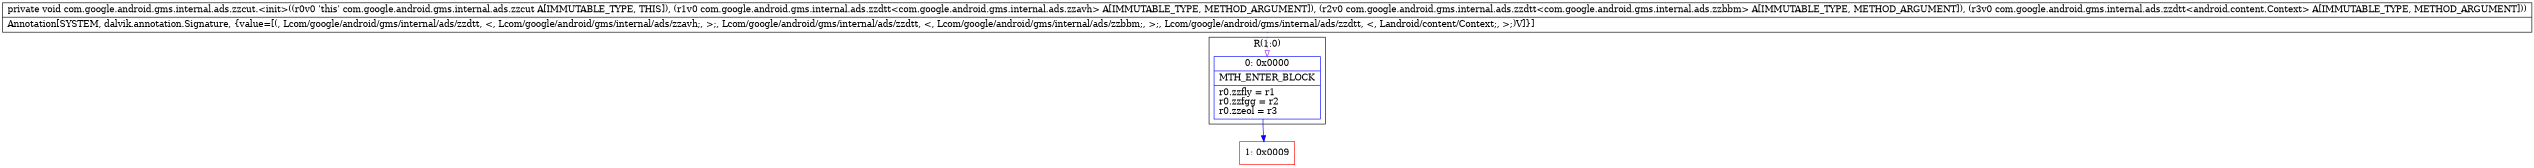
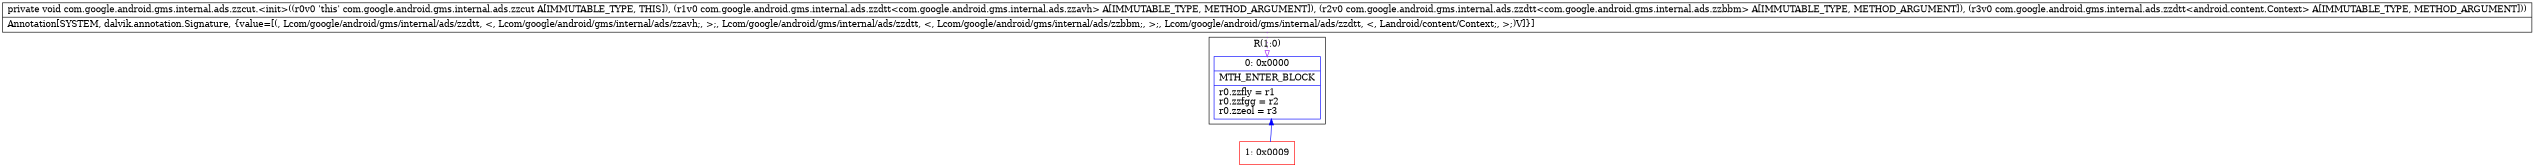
(1263, 128) -> (1271, 134)
